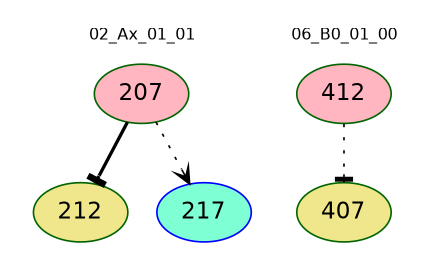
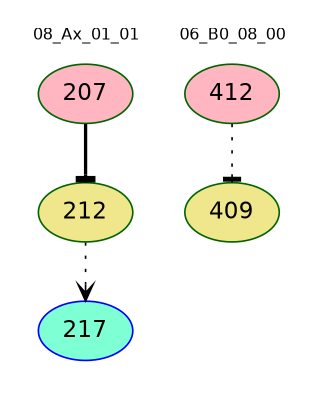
(142, 35) -> (86, 35)
(345, 35) -> (233, 35)
(169, 146) -> (86, 263)
(344, 212) -> (232, 212)
